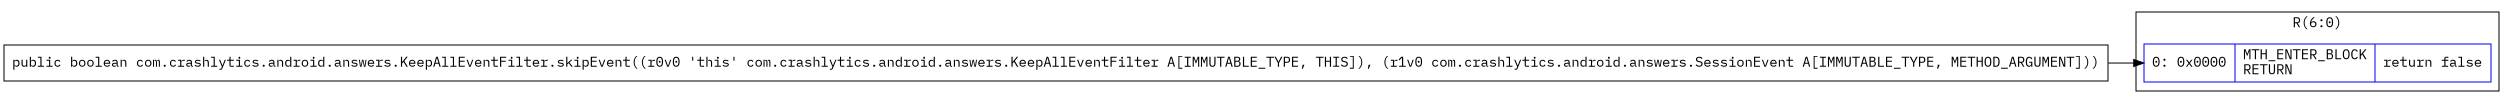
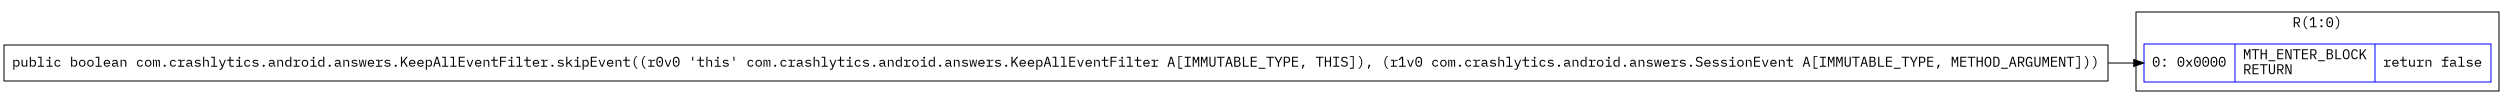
(2318, 24) -> (2318, 24)
